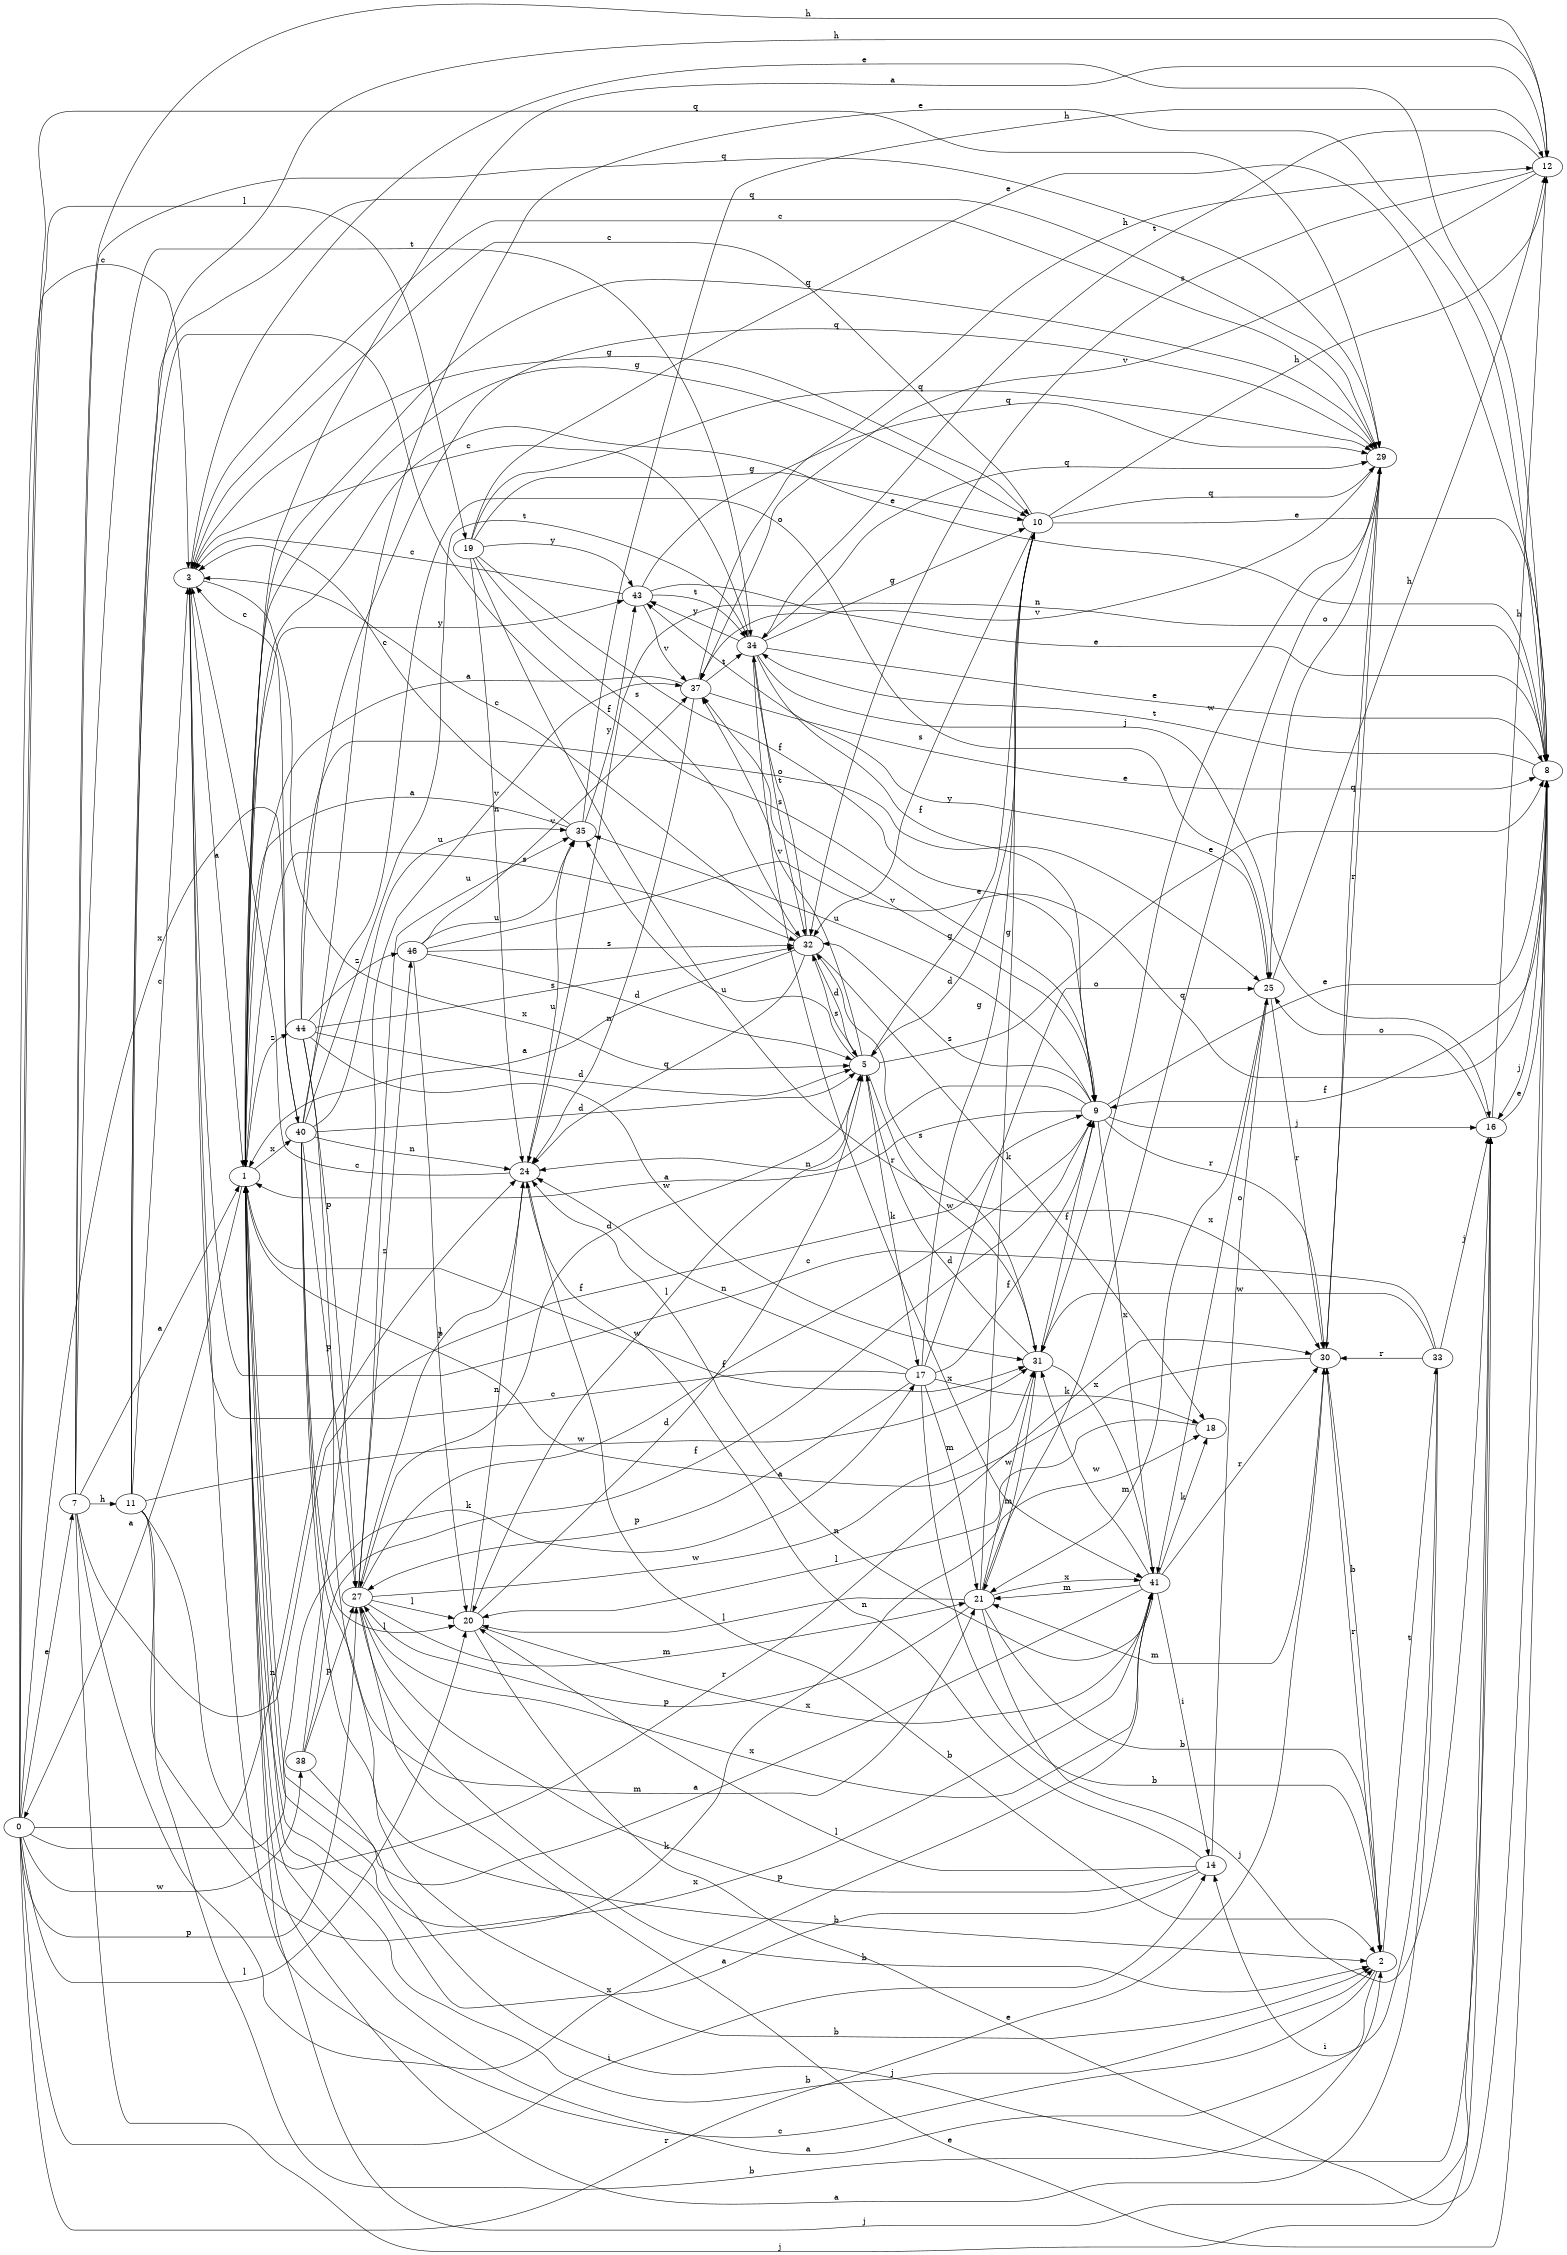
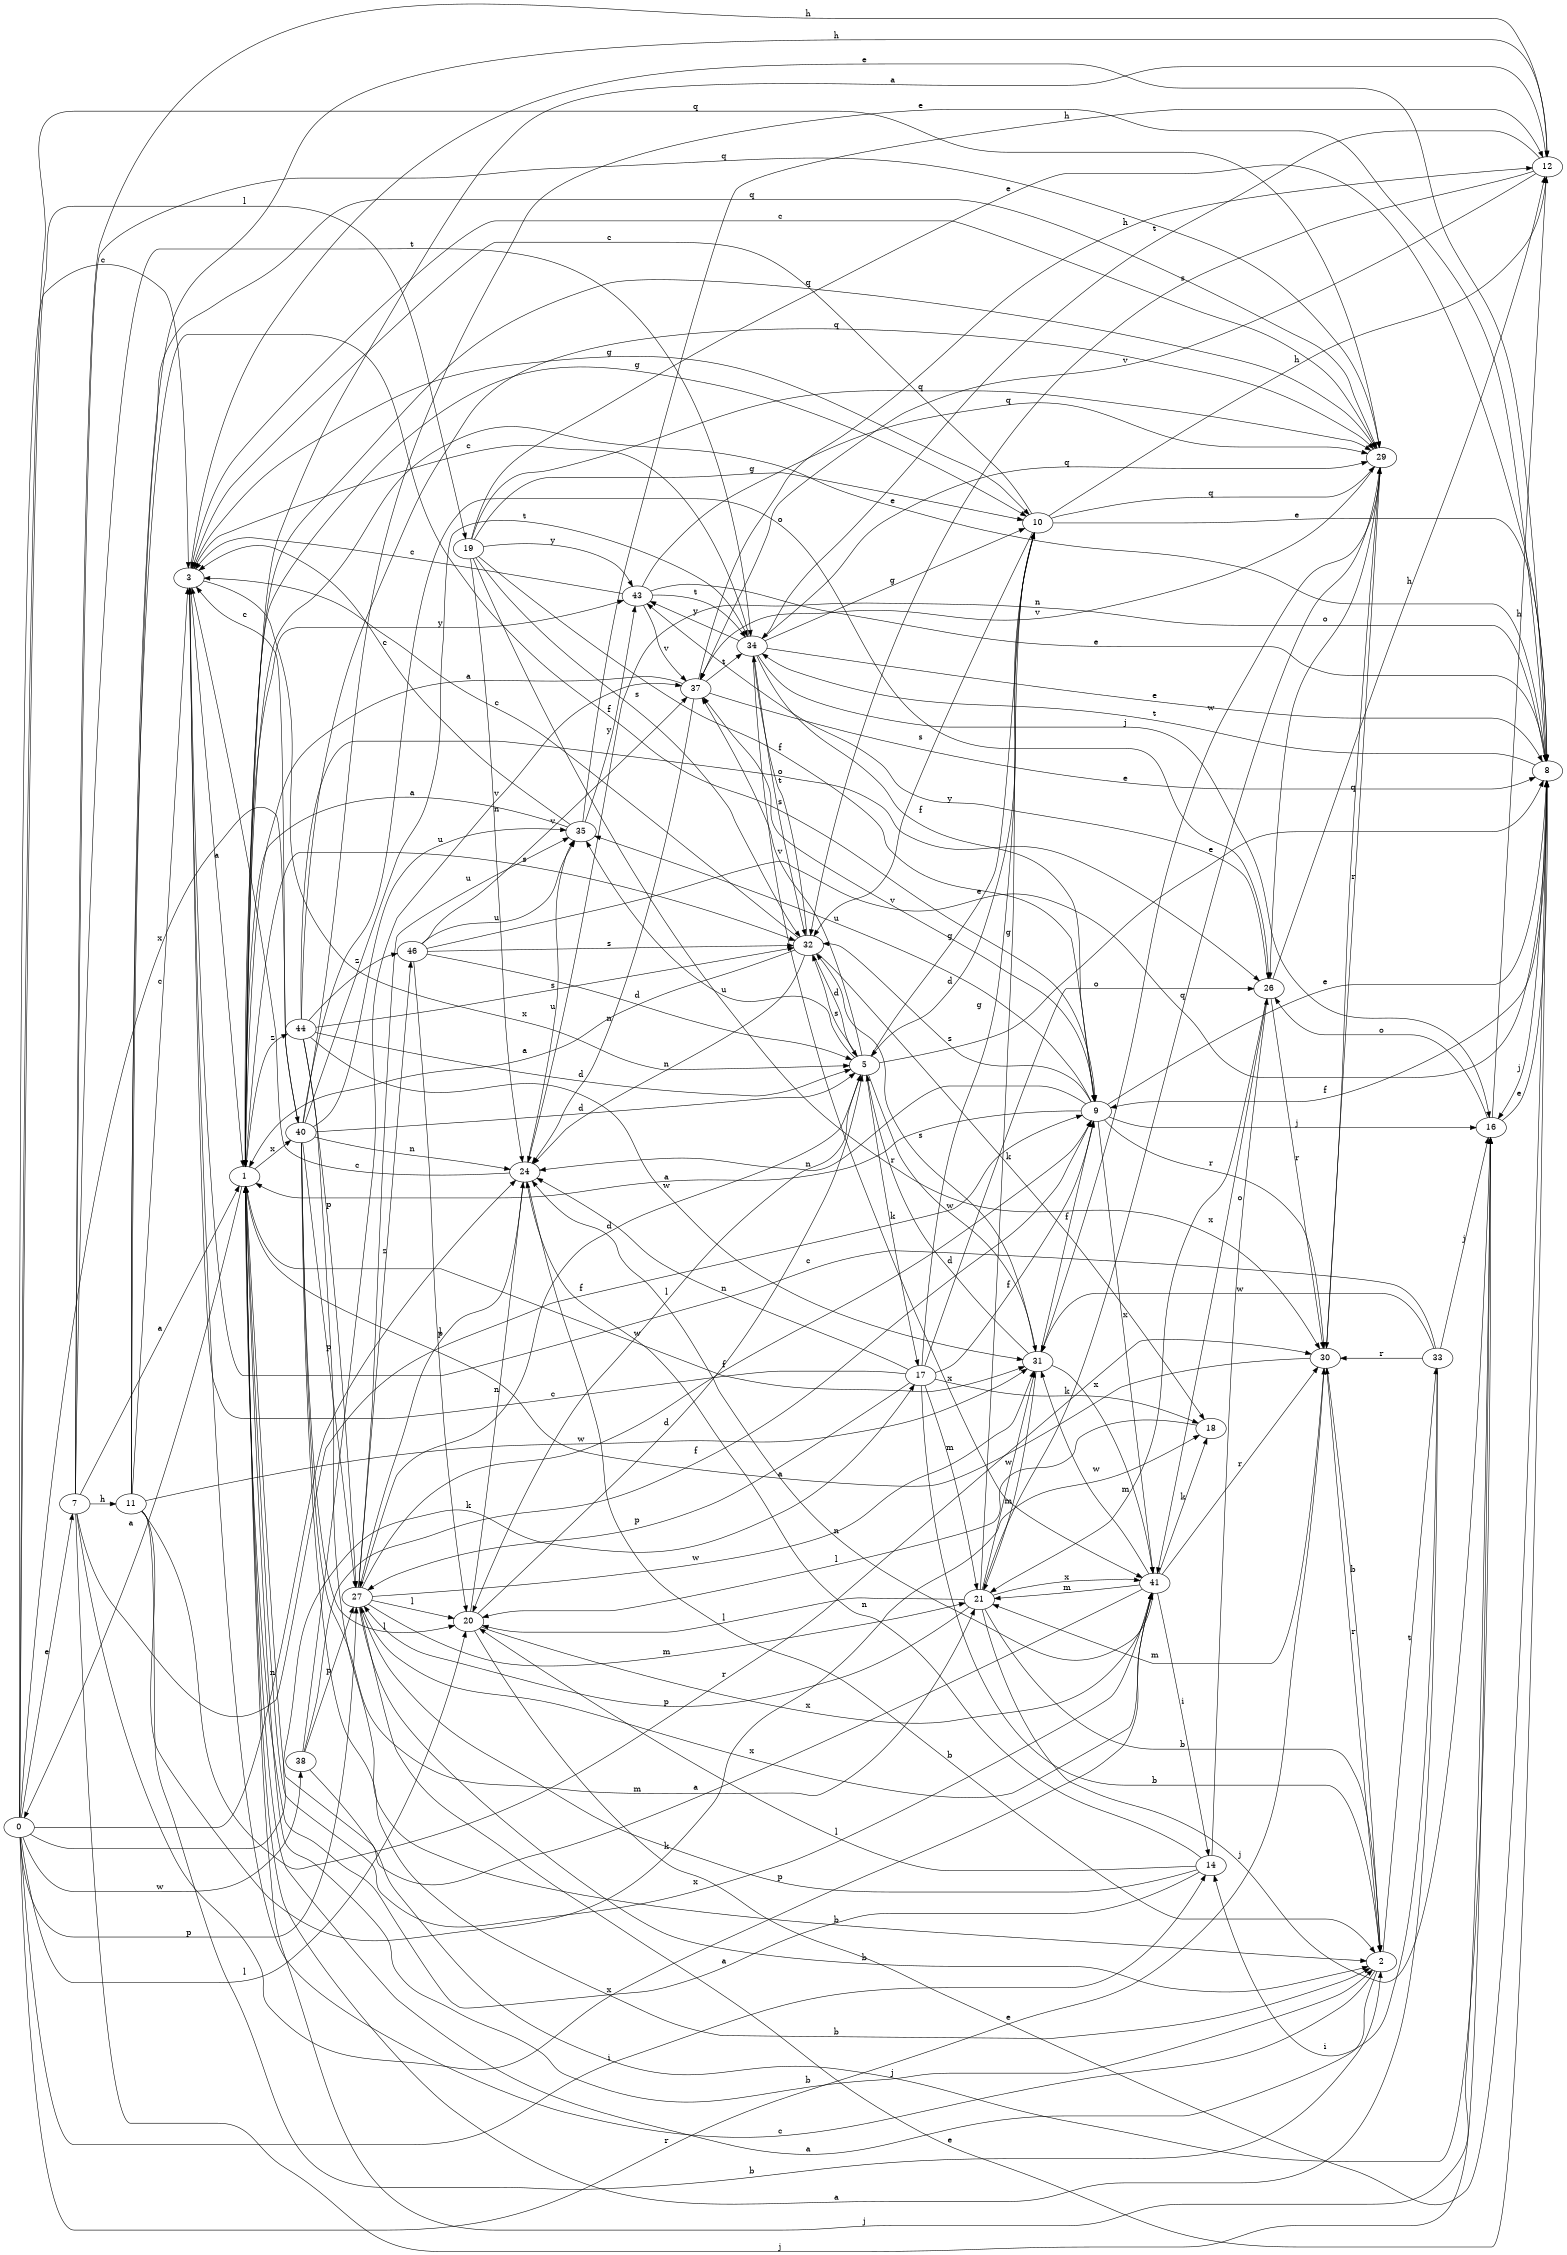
(1269, 989) -> (1269, 989)
(667, 1064) -> (667, 1064)
